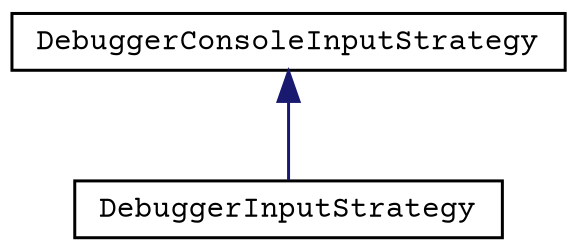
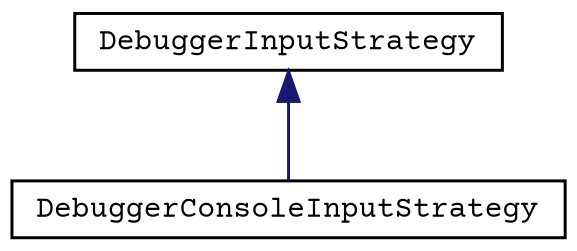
(289, 141) -> (289, 141)
